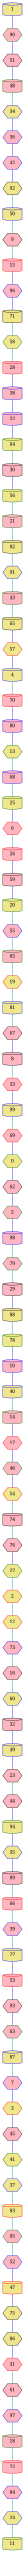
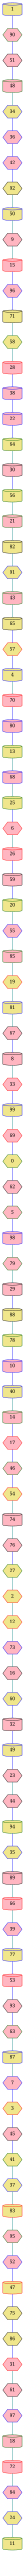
(12, 752) -> (12, 752)
